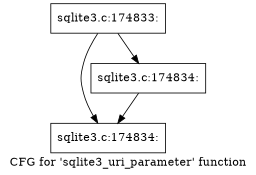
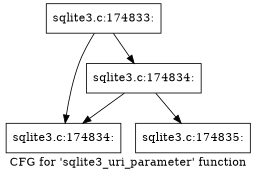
none -> (193, 138)
